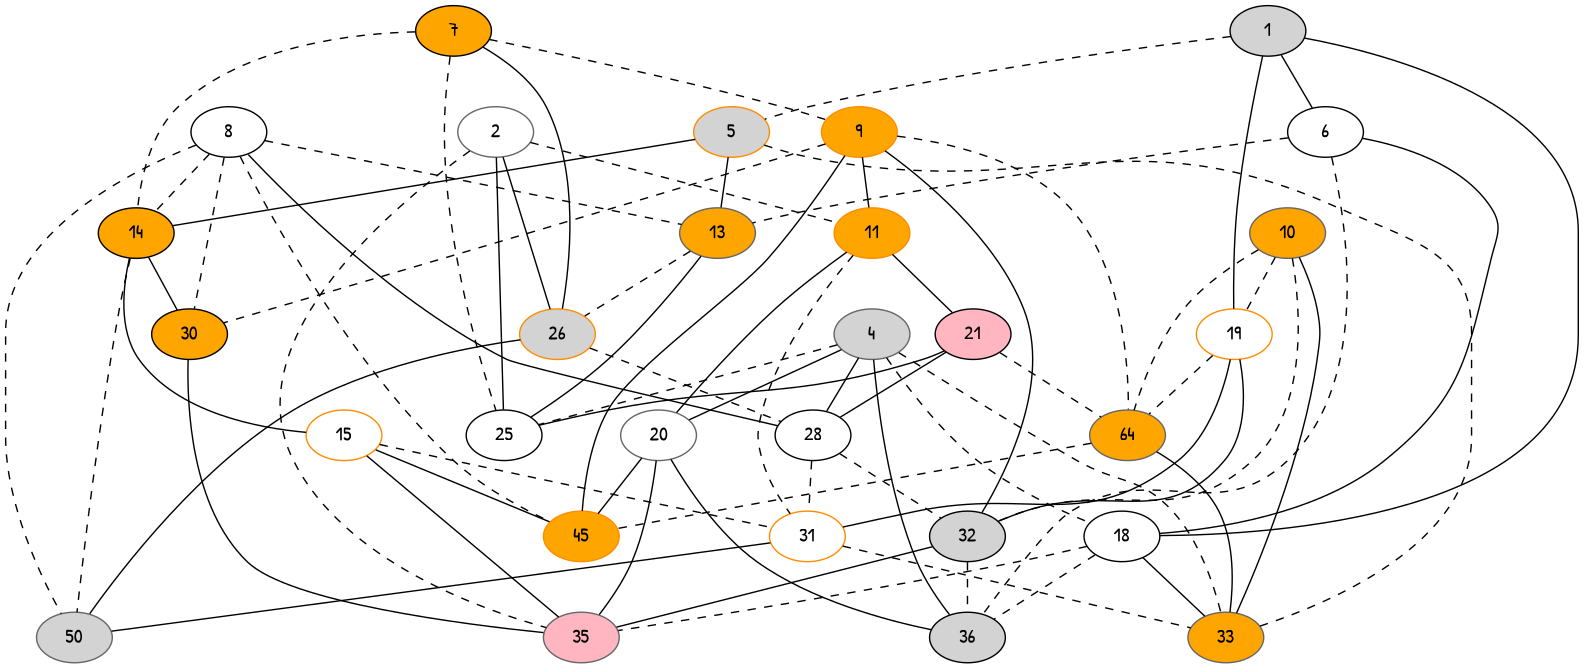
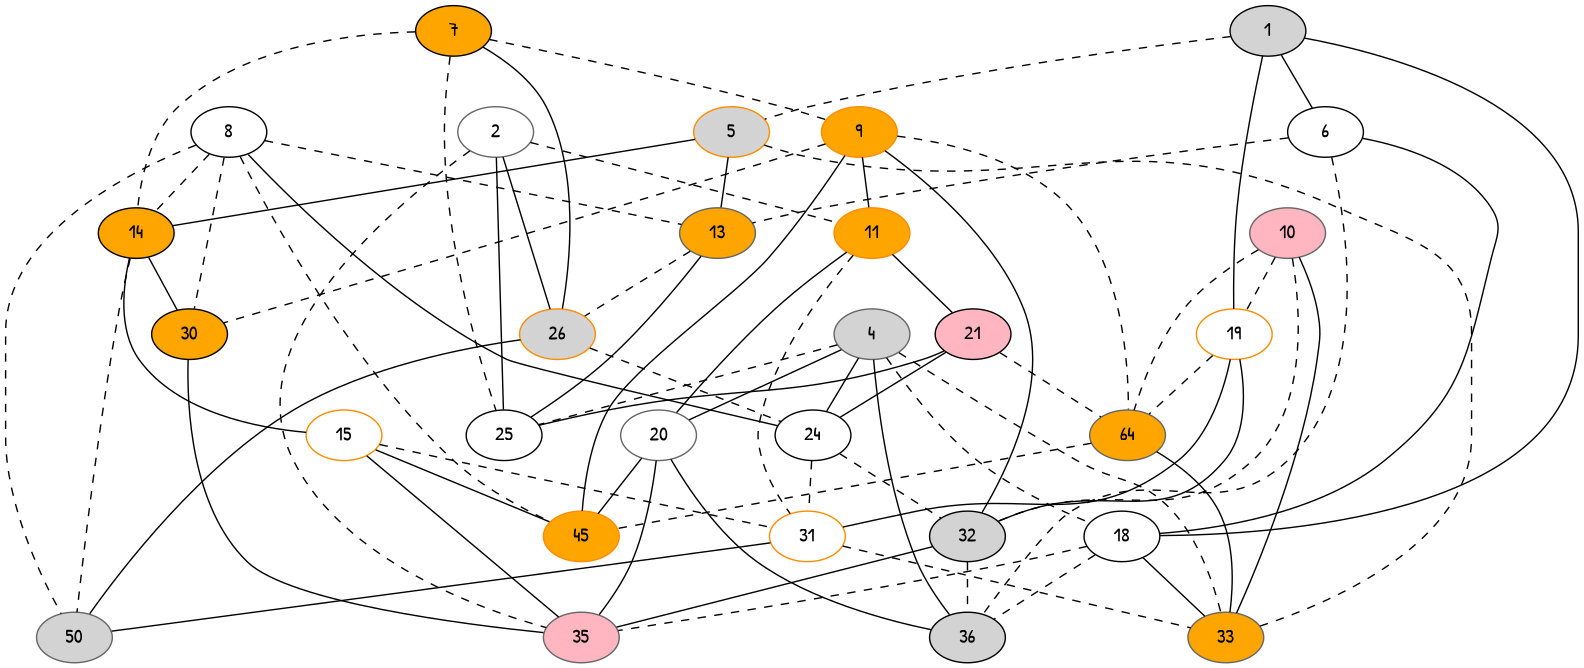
(1288, 233) -> (1288, 233)
(813, 435) -> (813, 435)
